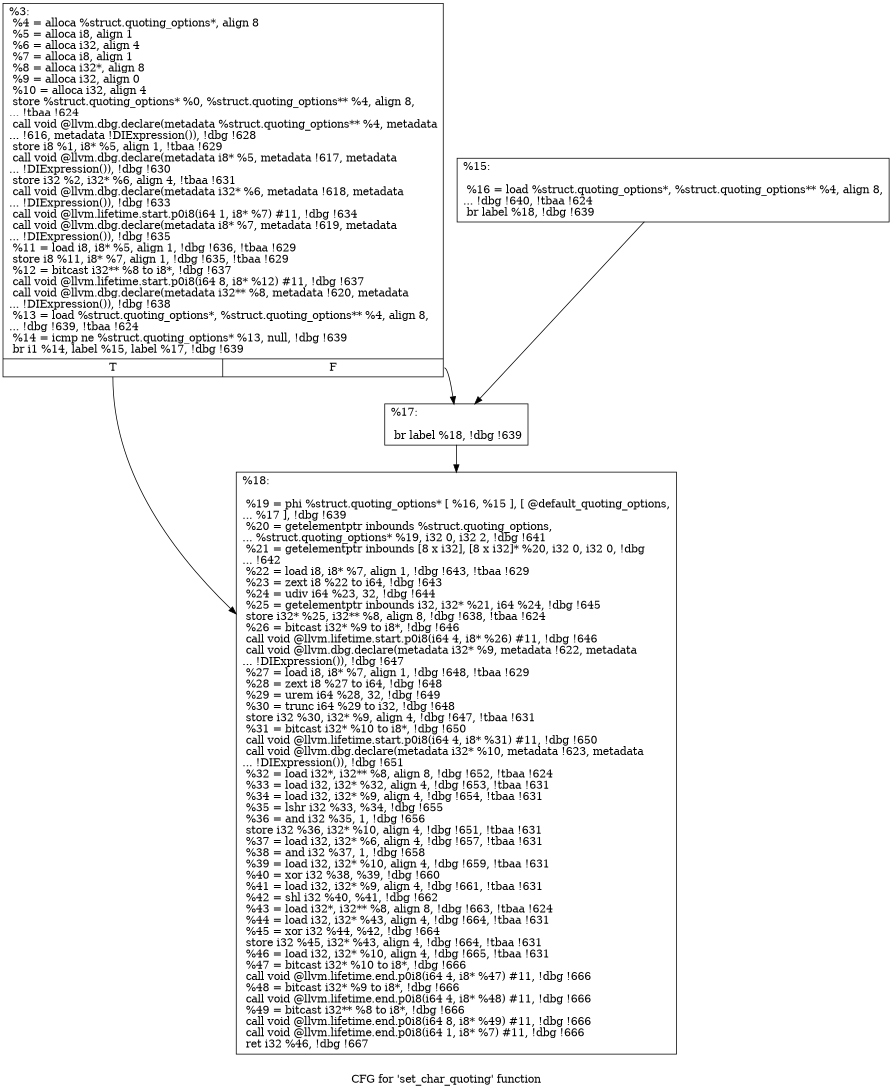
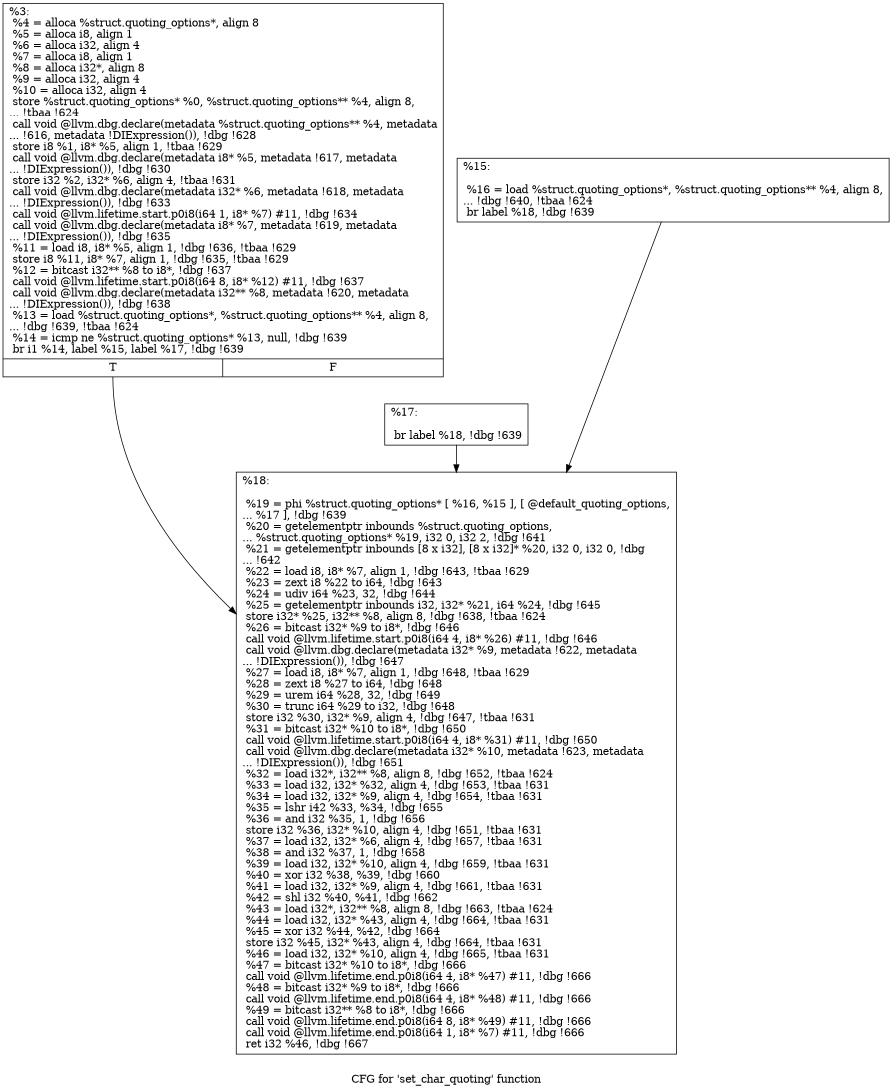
(75, 80) -> (75, 80)
(562, 310) -> (615, 344)
(450, 382) -> none
(343, 808) -> (343, 808)
